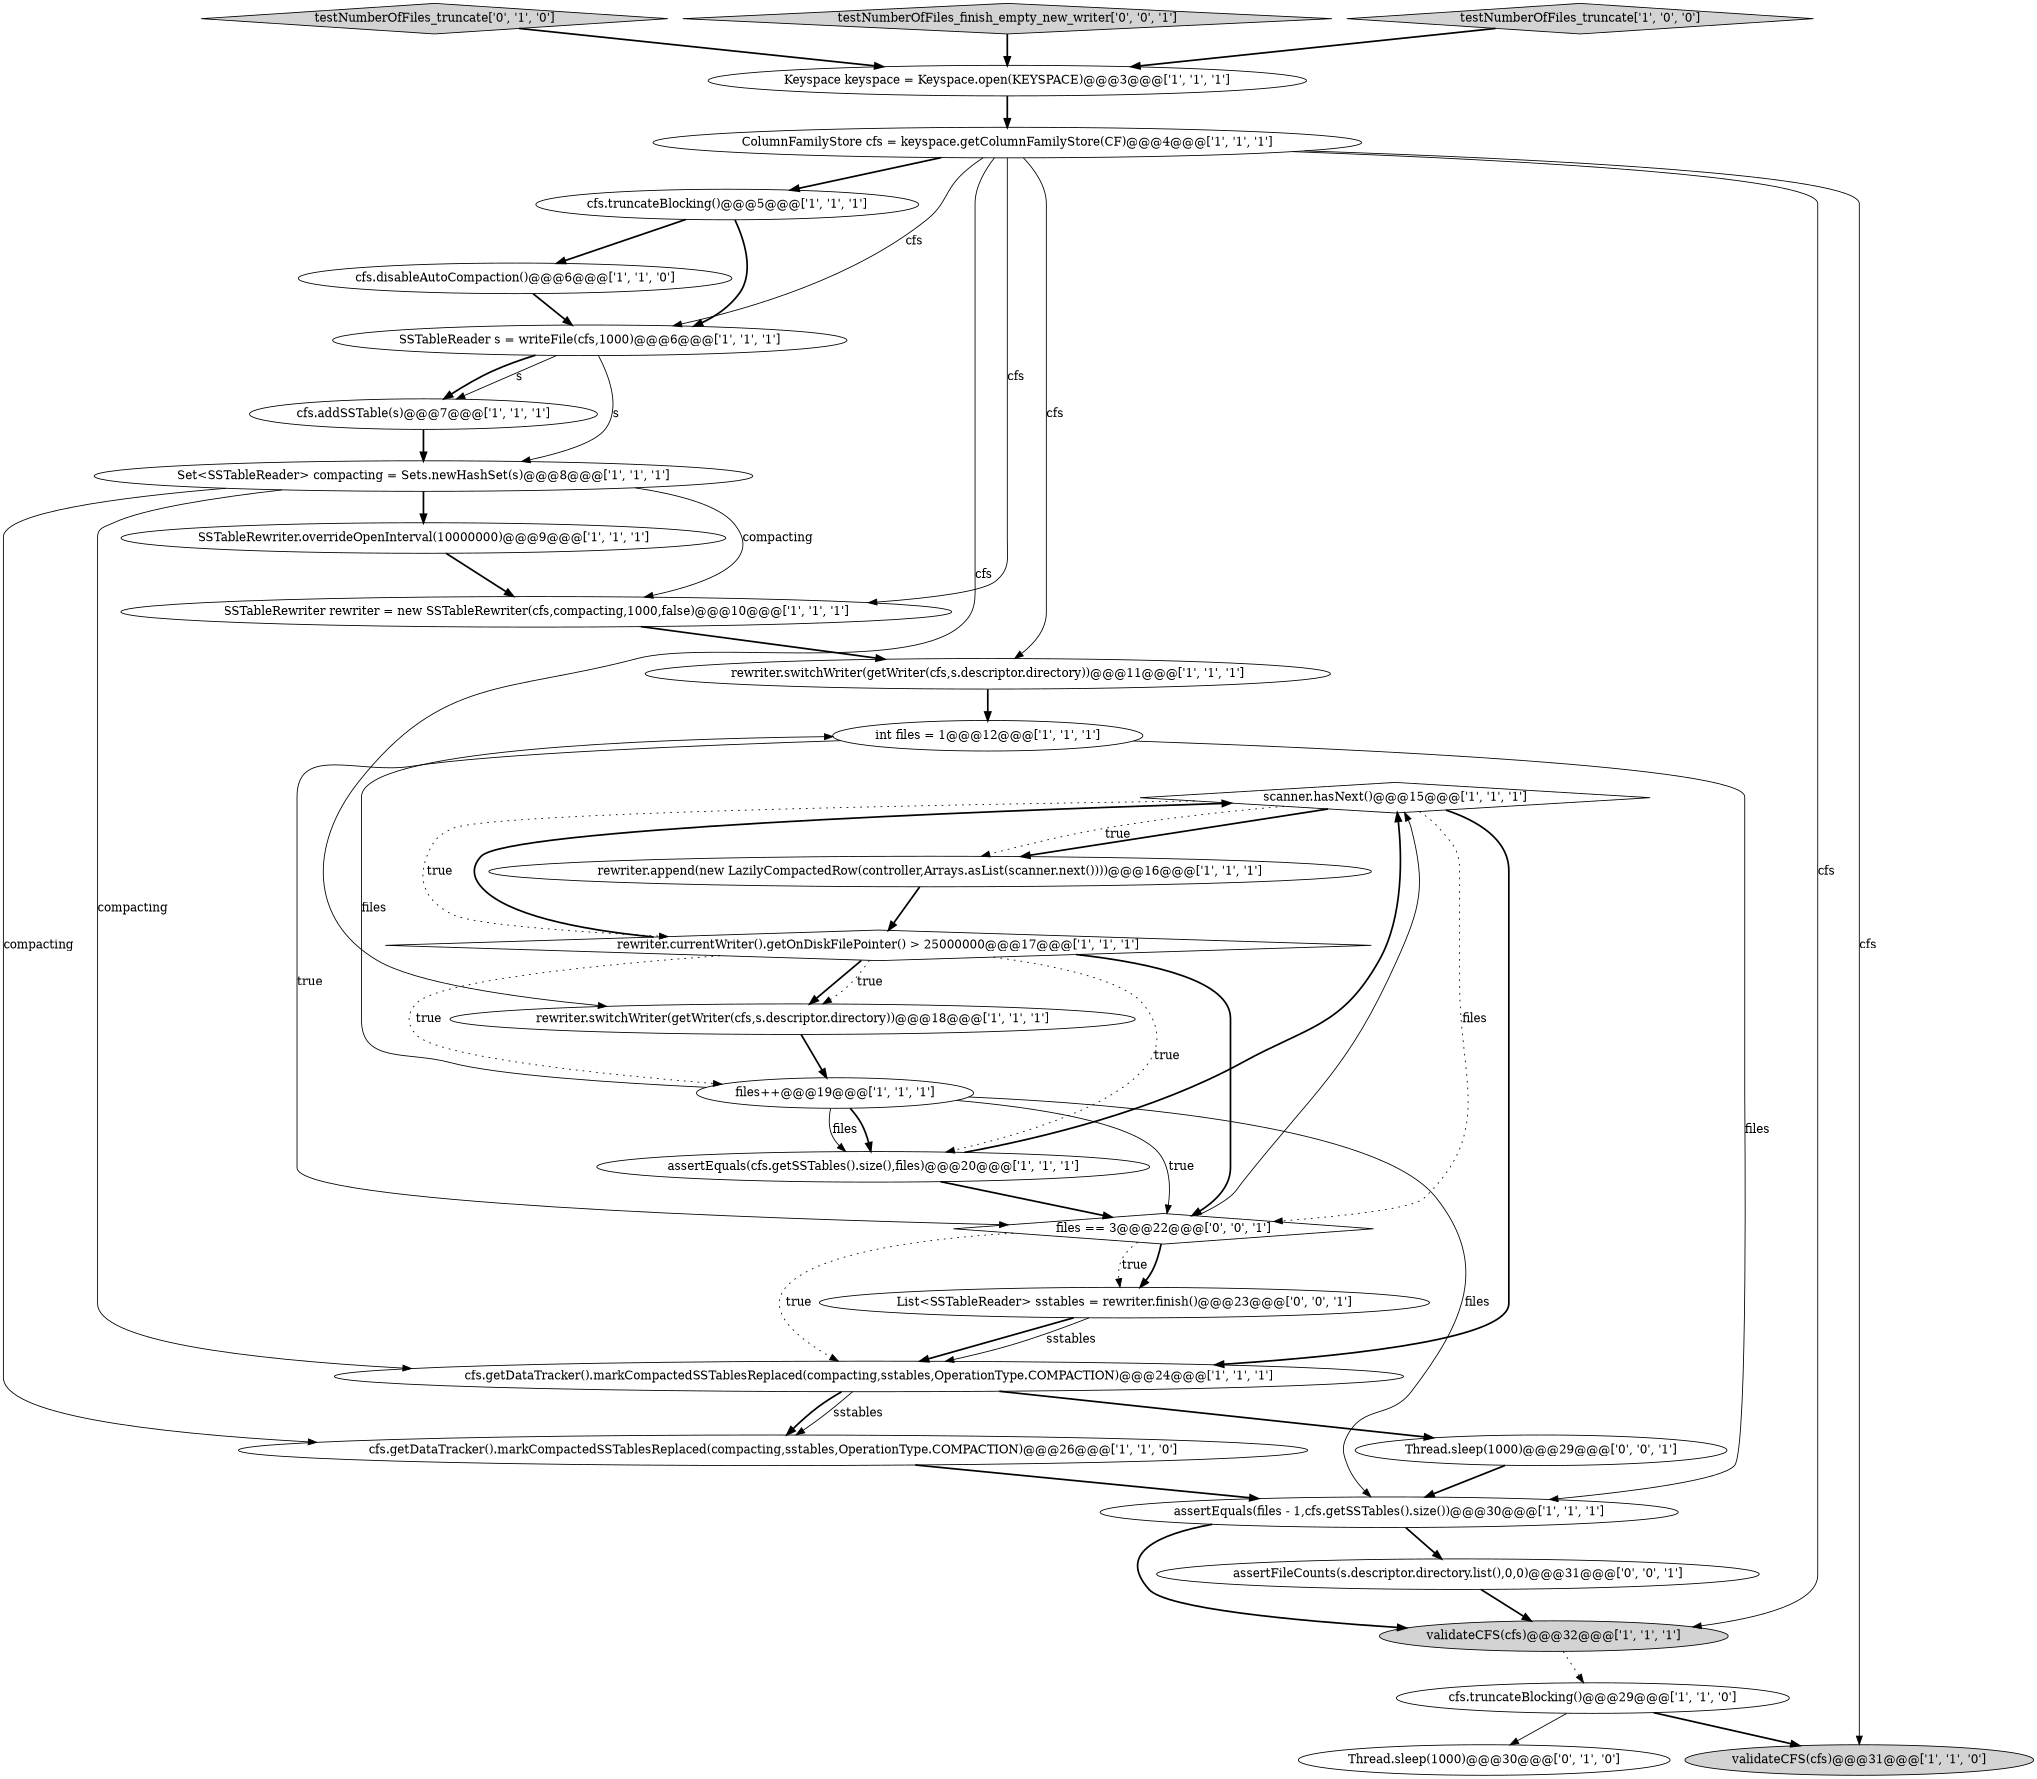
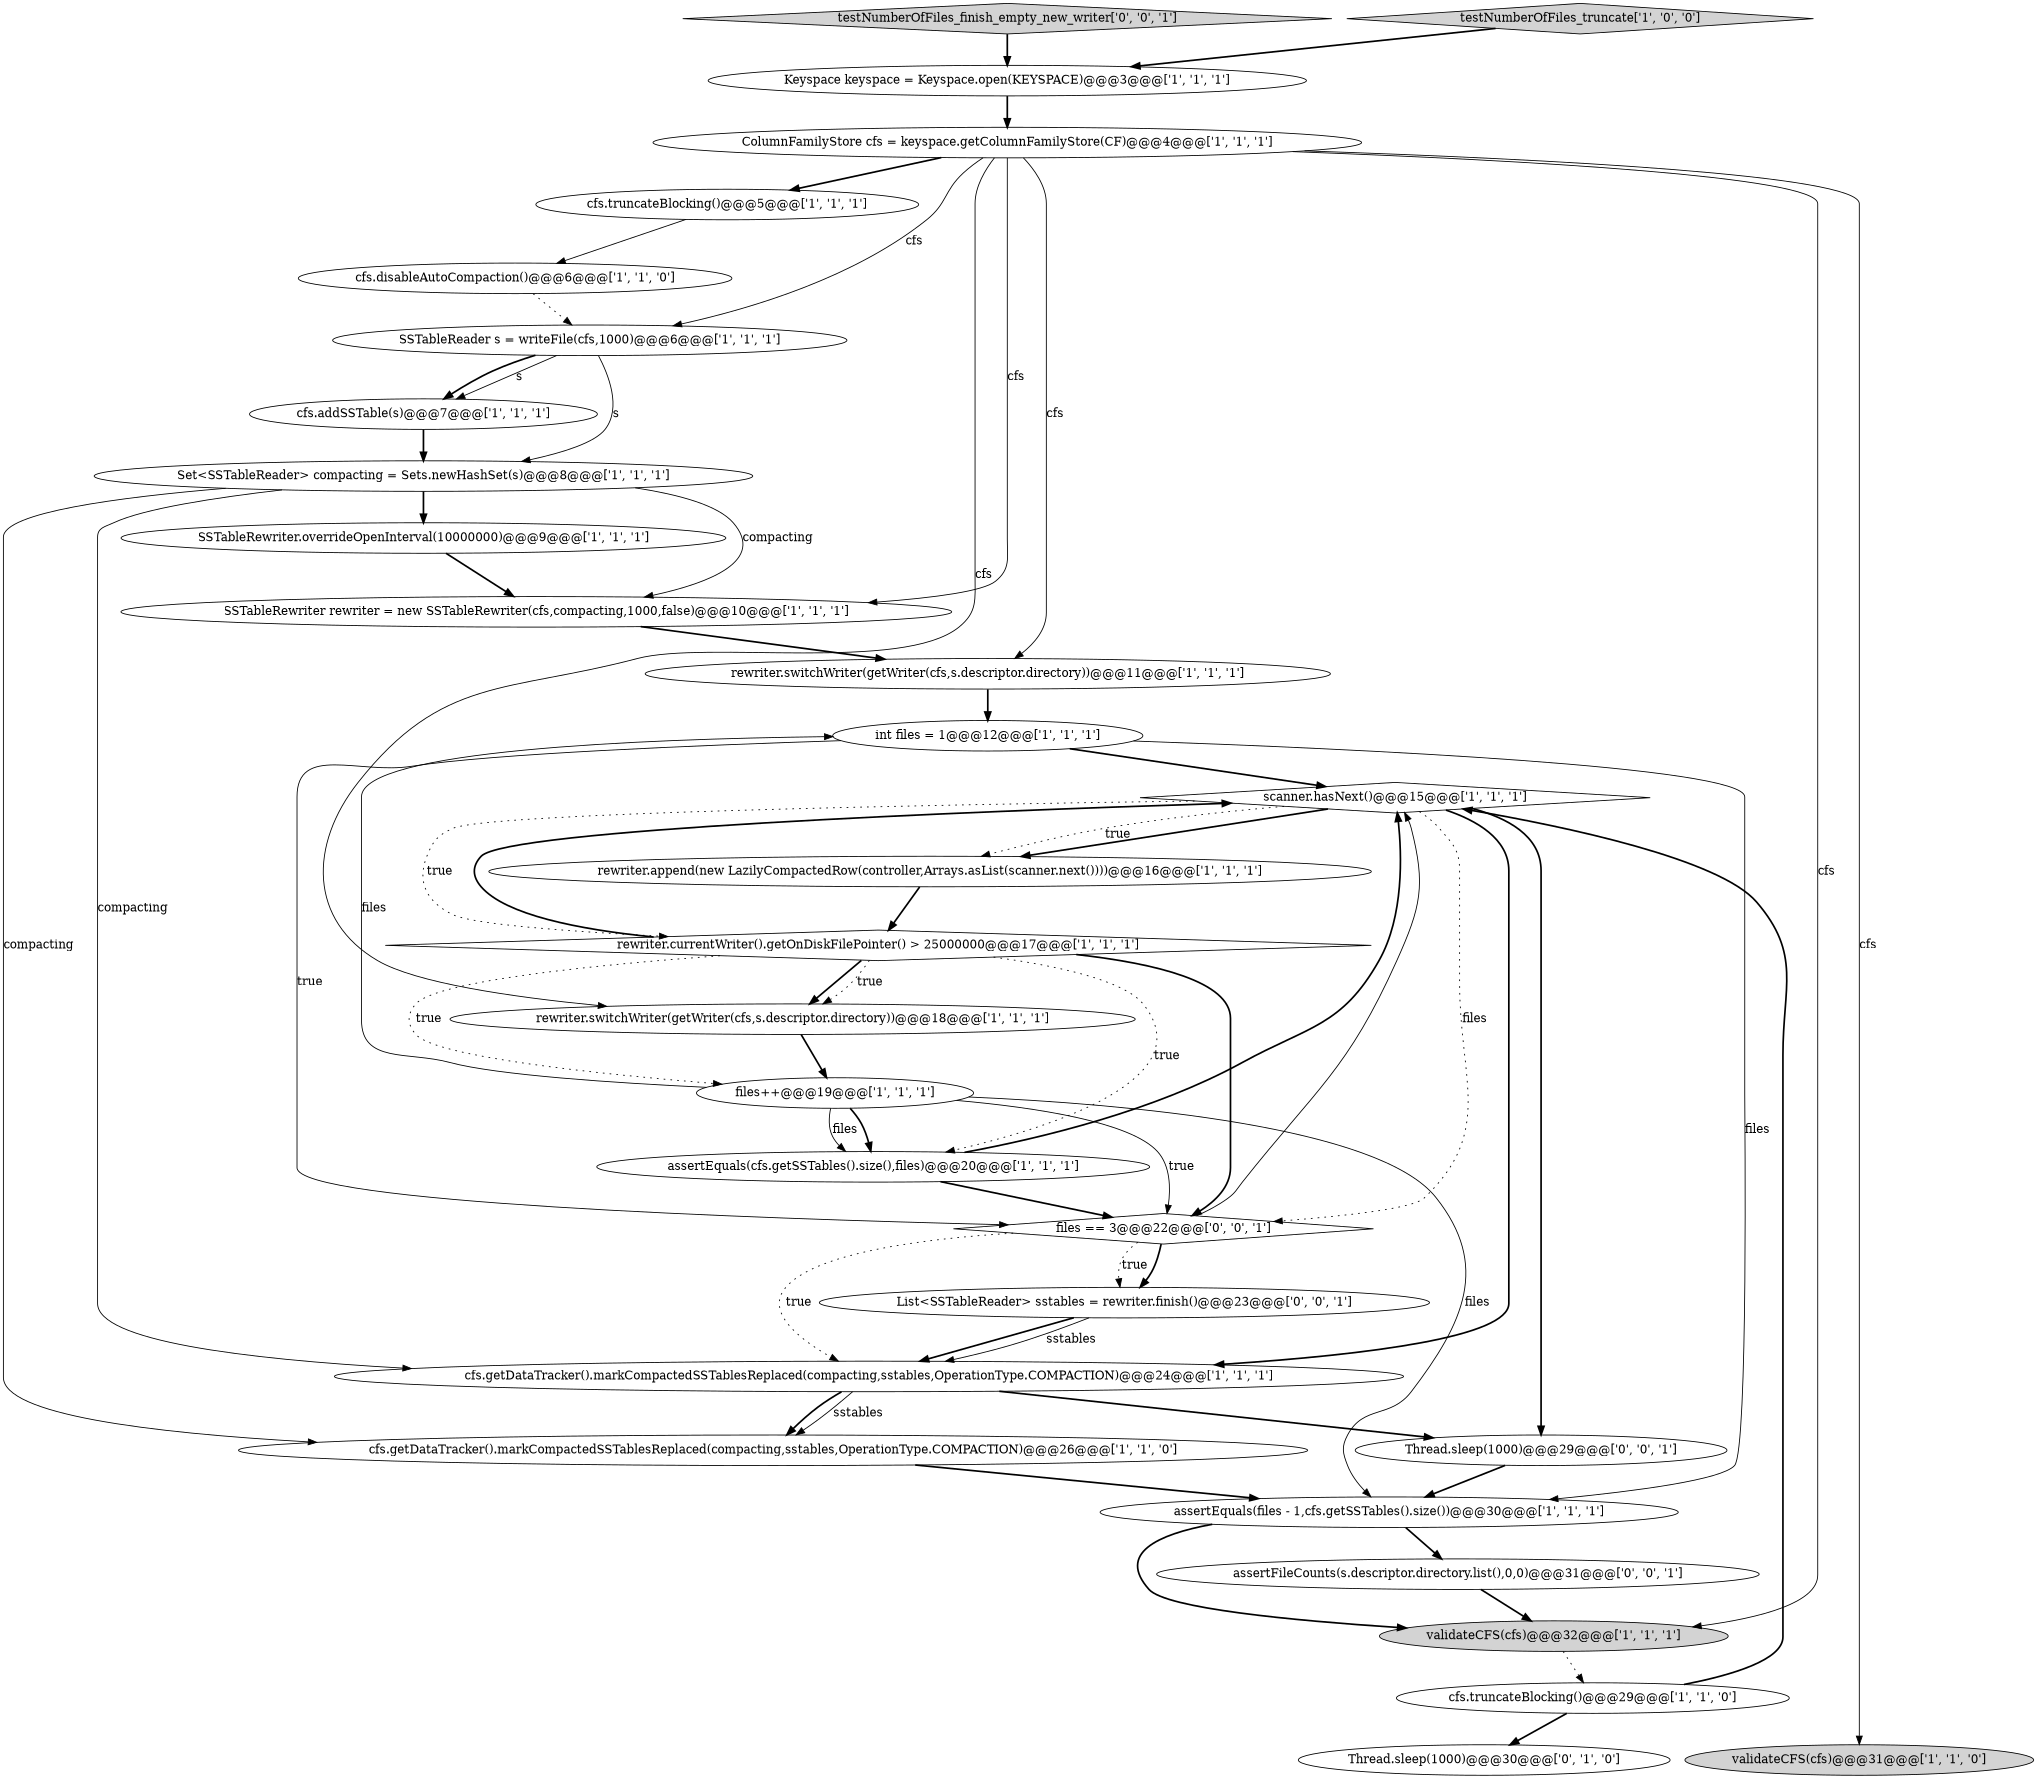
(434, 19) -> none
(625, 240) -> (625, 240)
(745, 280) -> none
(549, 307) -> (549, 307)
none -> (1193, 767)
none -> (1541, 1098)
(1542, 1727) -> (1542, 1727)
(1722, 1728) -> (1783, 1172)
